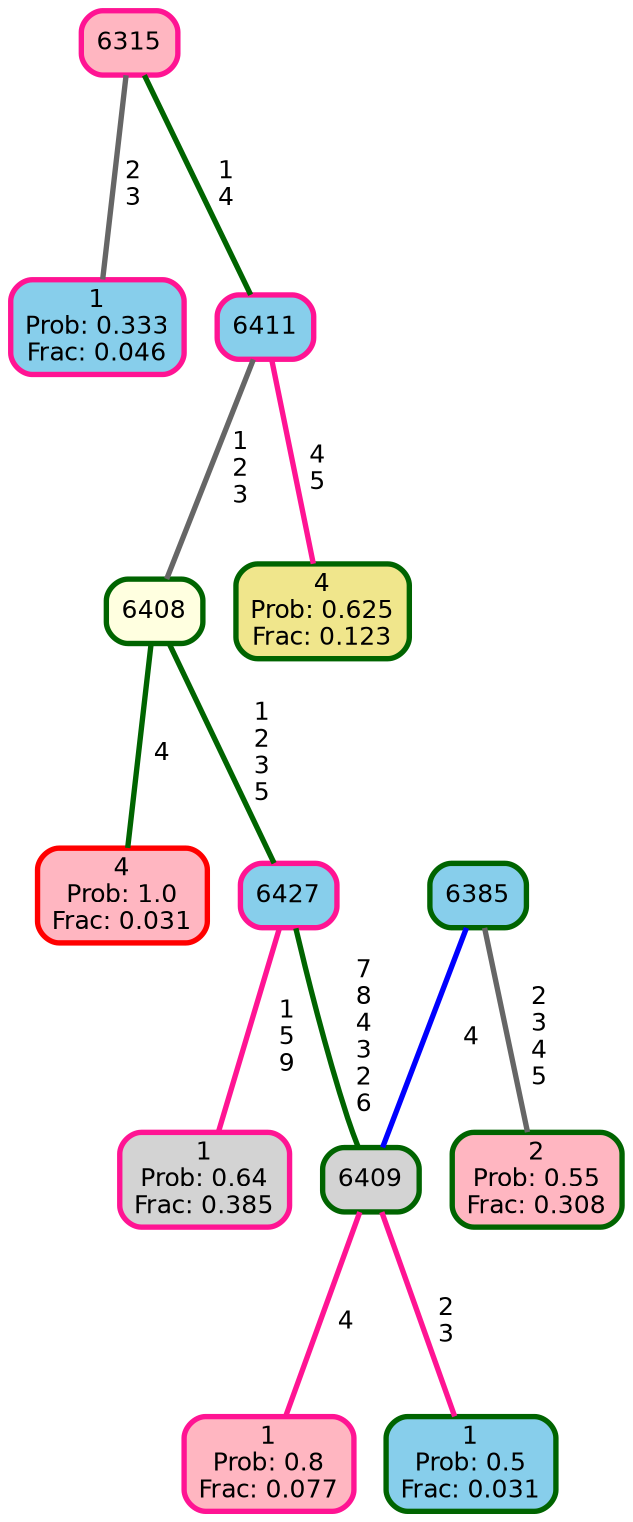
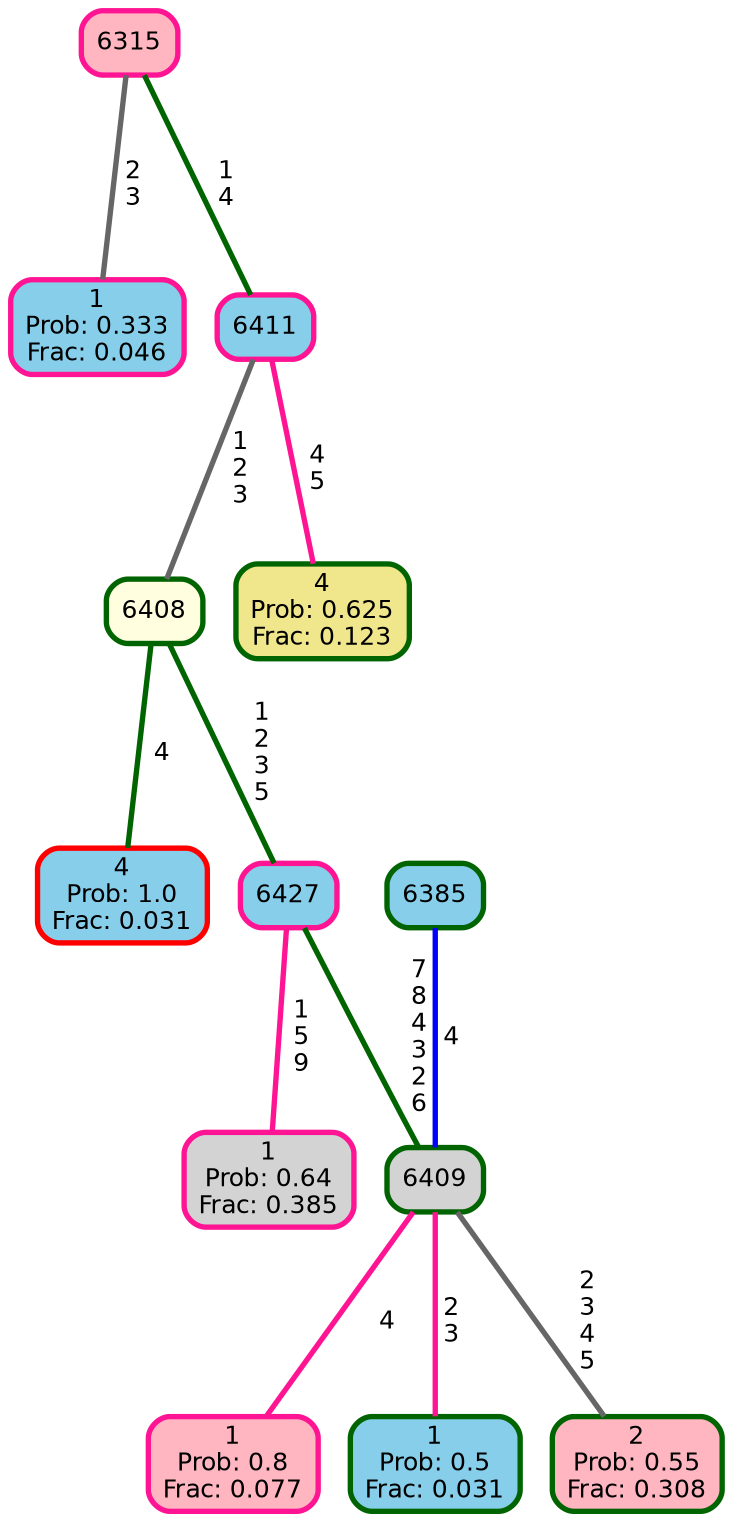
(122, 896) -> (122, 896)
(506, 1030) -> (531, 1314)
